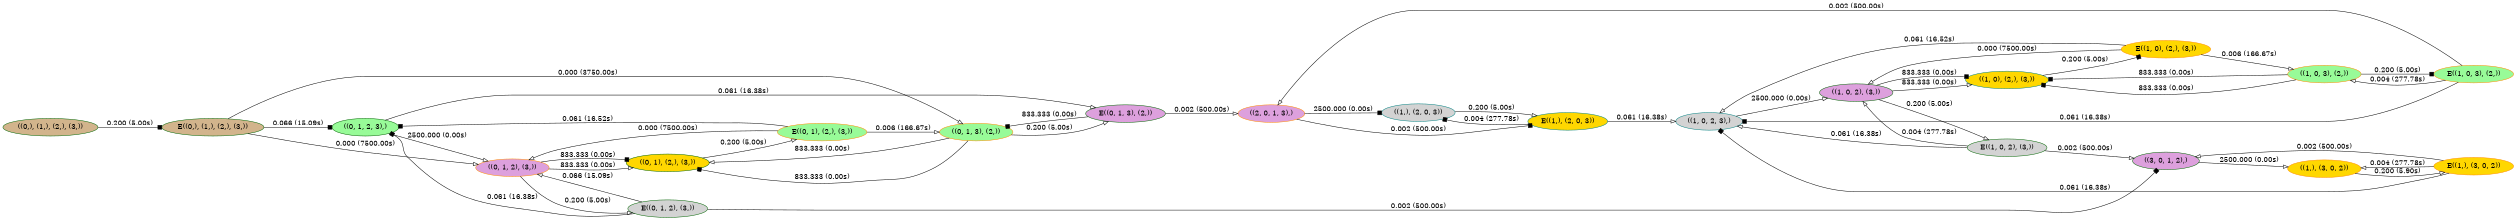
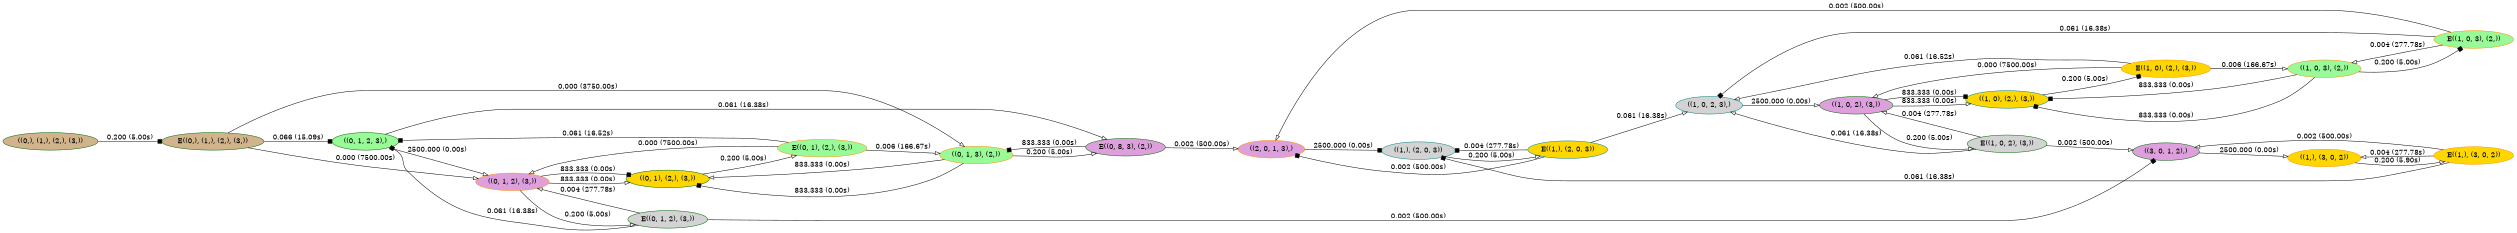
(1126, 114) -> (1126, 147)
(1412, 135) -> (1423, 174)
(588, 176) -> (588, 190)
(2080, 192) -> (1947, 181)
